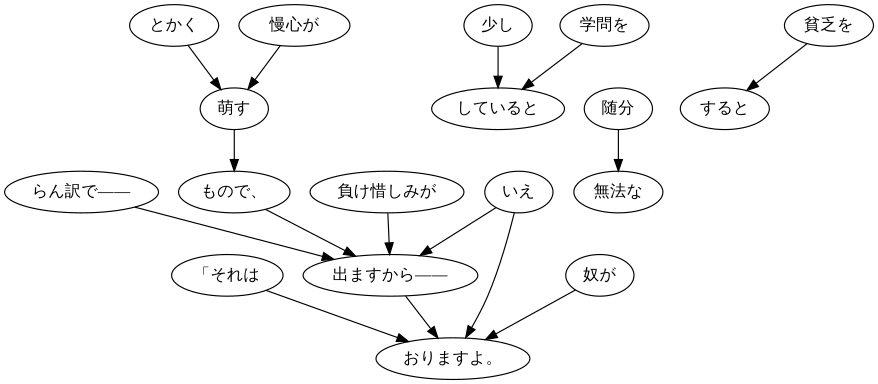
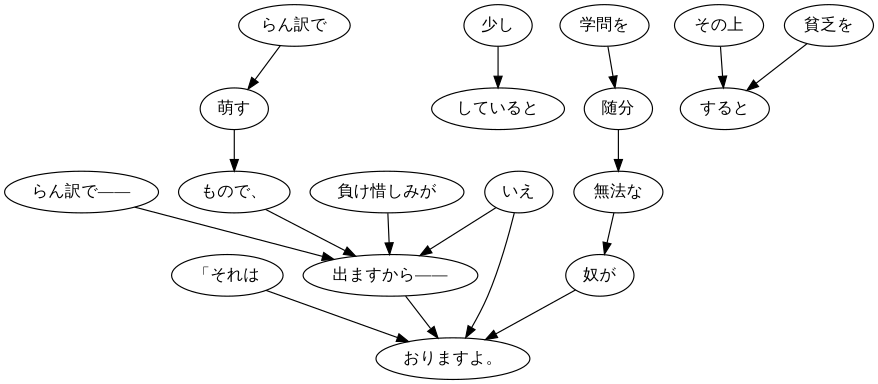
(174, 25) -> none
(294, 25) -> (294, 25)
none -> (719, 25)
(557, 63) -> (610, 61)
none -> (610, 228)
